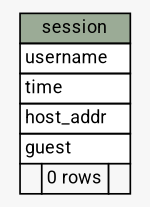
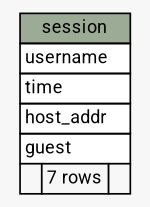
(75, 178) -> (75, 178)
